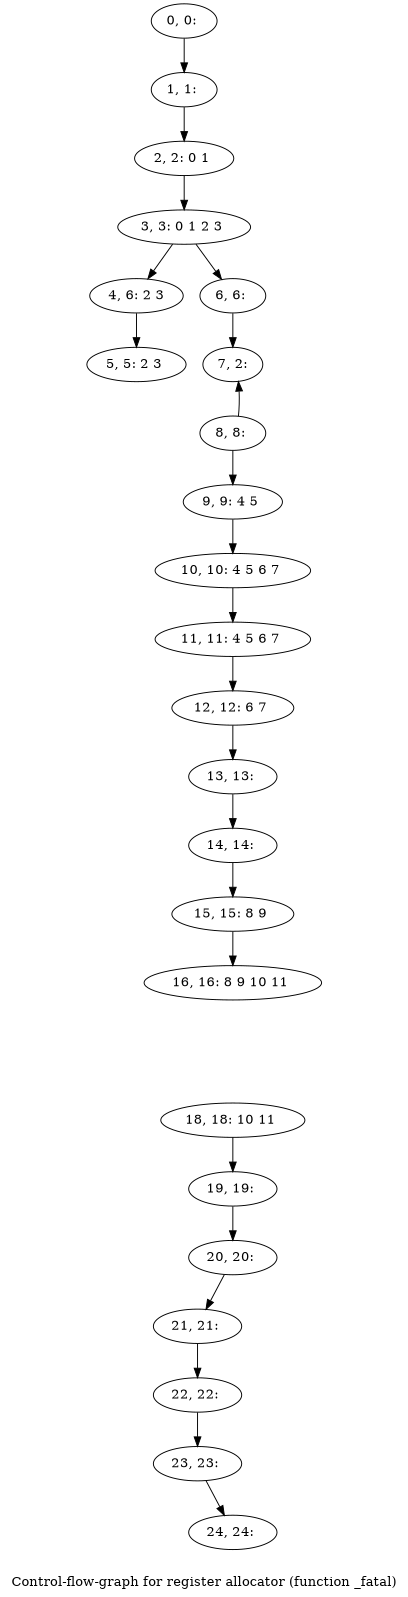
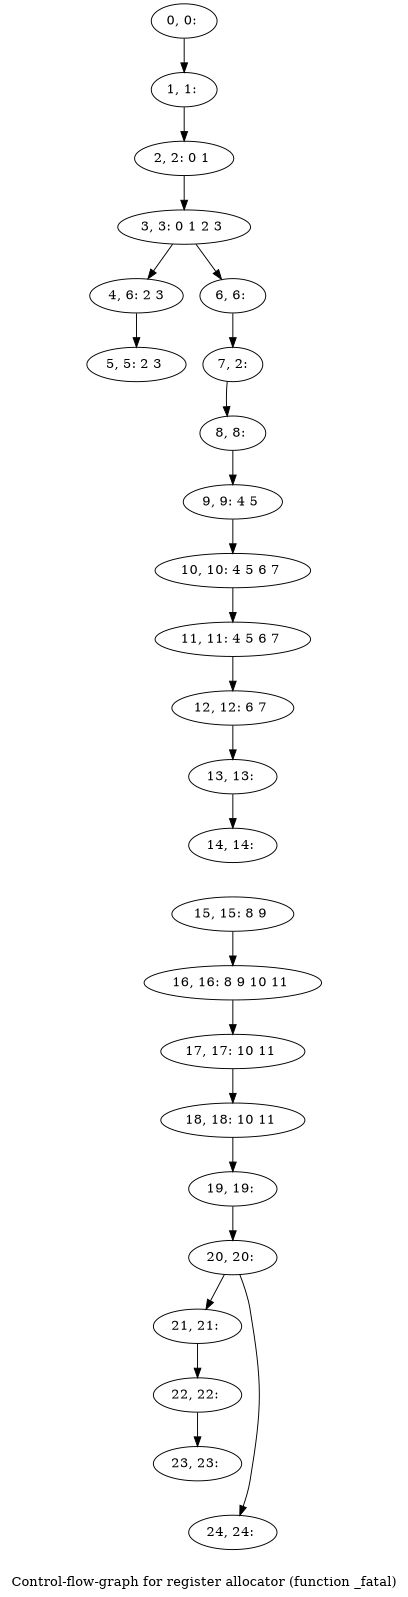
(239, 404) -> (226, 394)
(233, 875) -> none
none -> (233, 1051)
(213, 1494) -> (259, 1390)
